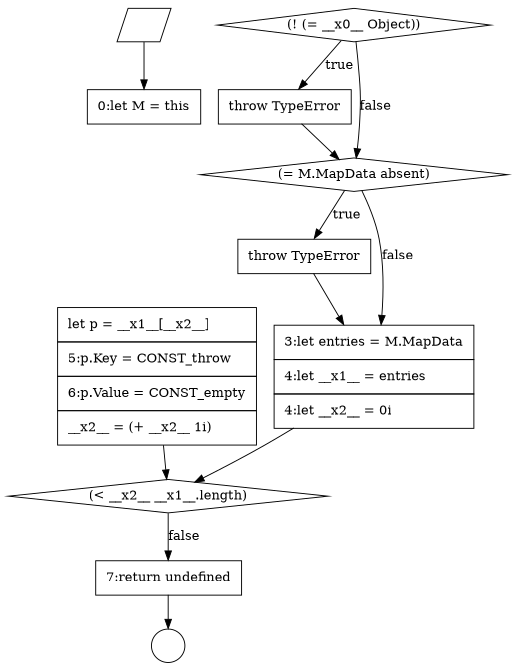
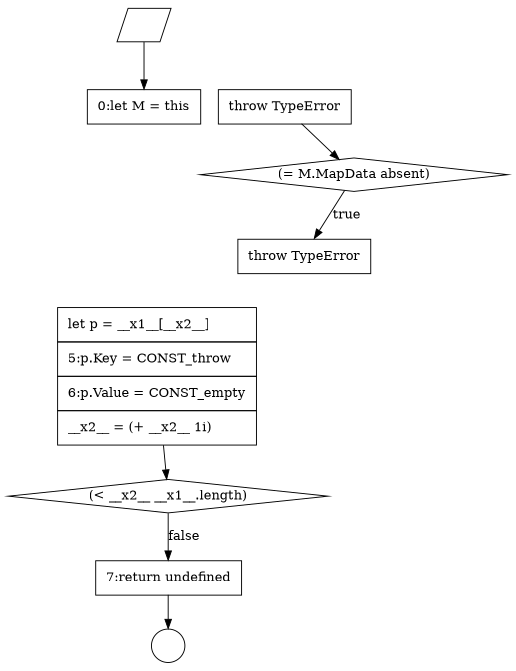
(354, 25) -> none
(374, 376) -> none
